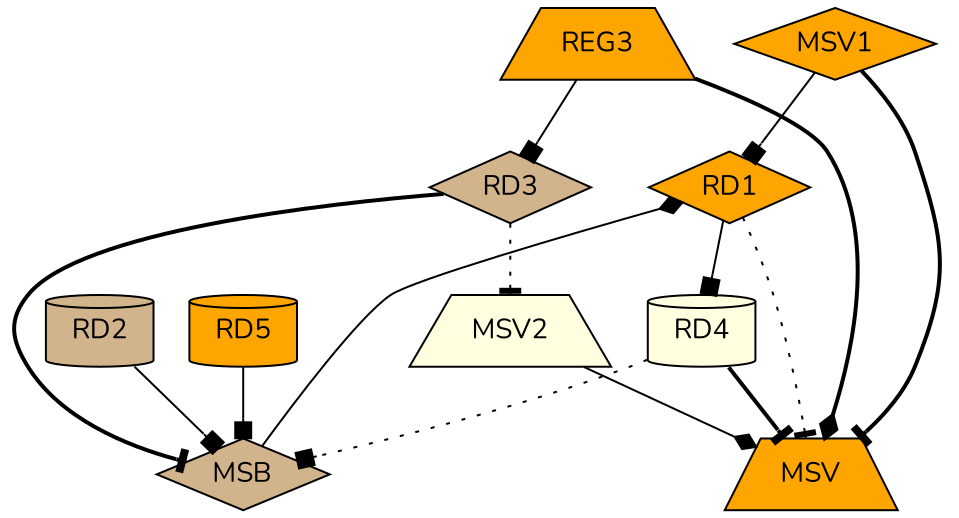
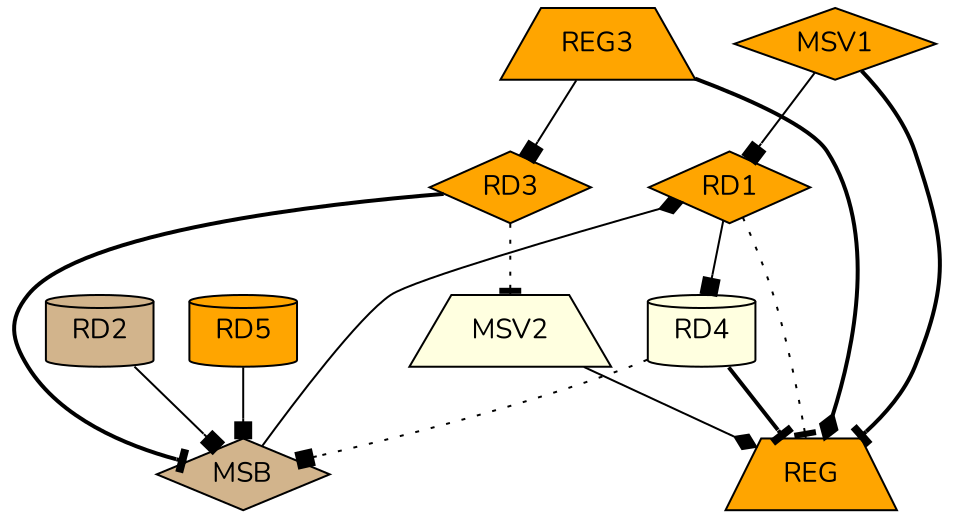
(510, 187) -> (510, 187)
(811, 474) -> (811, 474)
